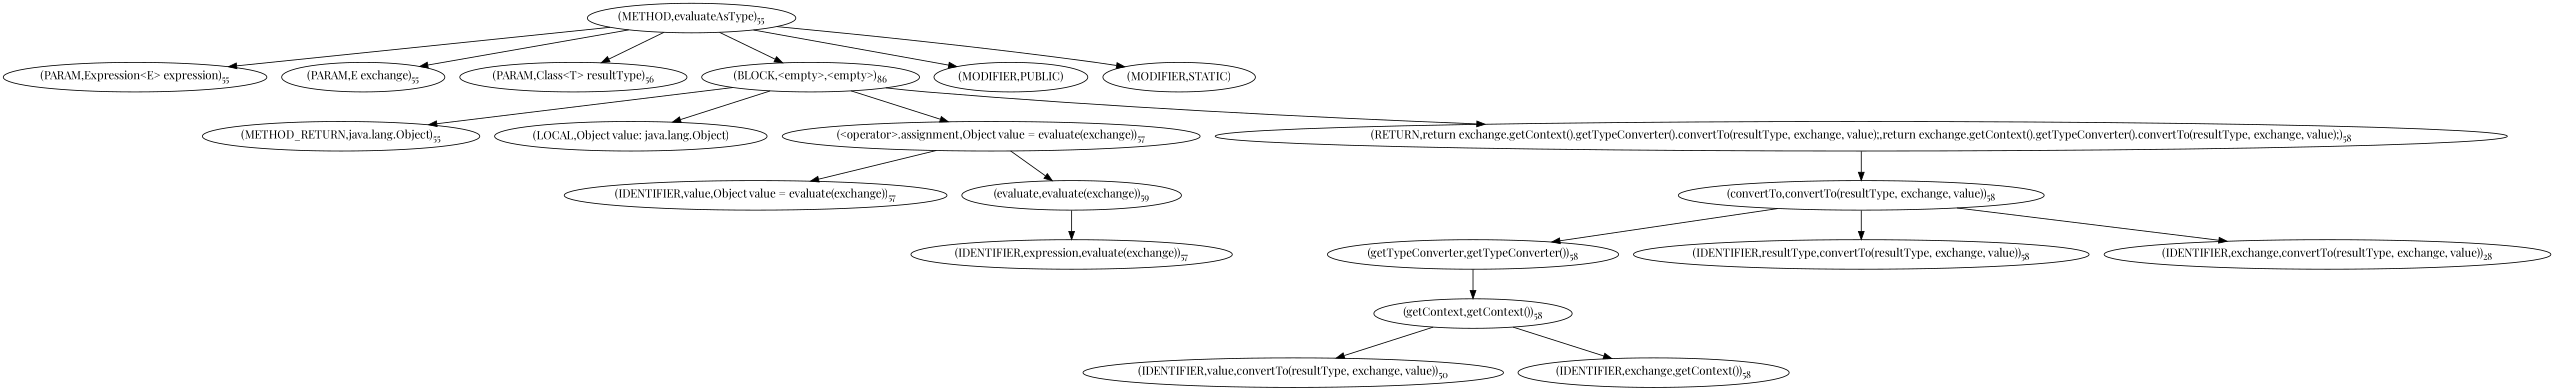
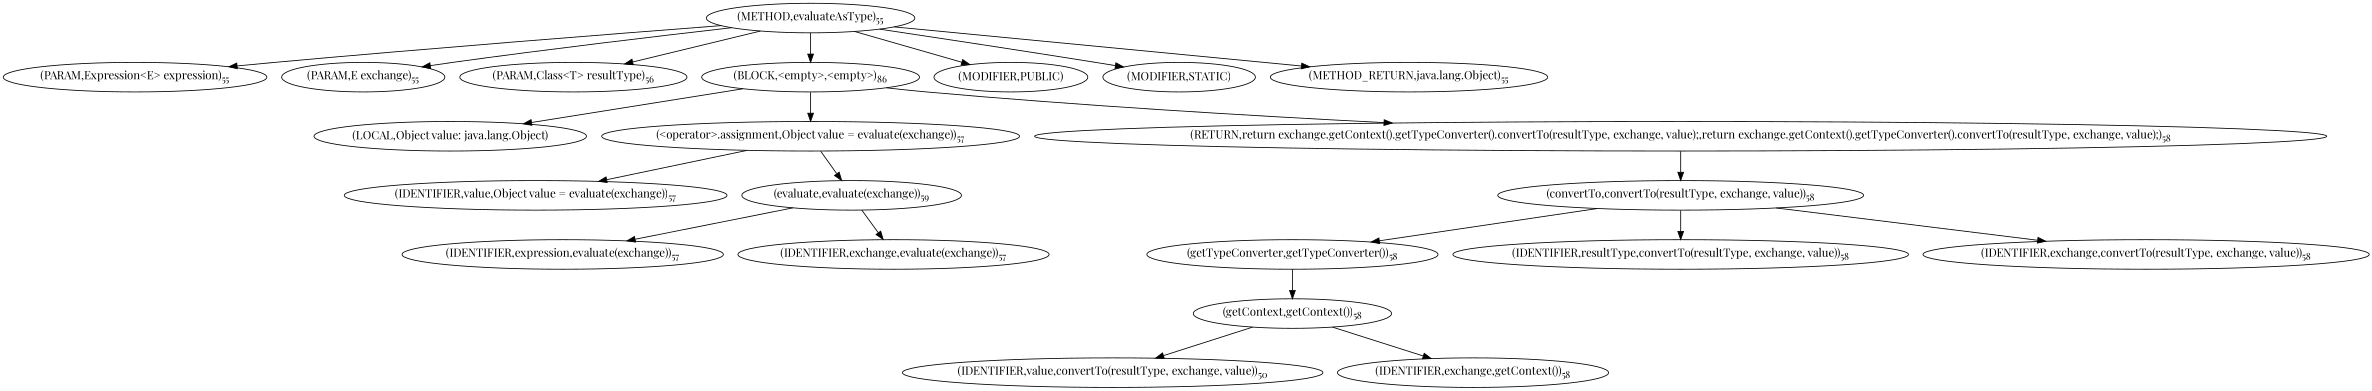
(585, 106) -> (1098, 46)
(2488, 253) -> (2307, 253)
none -> (893, 254)
